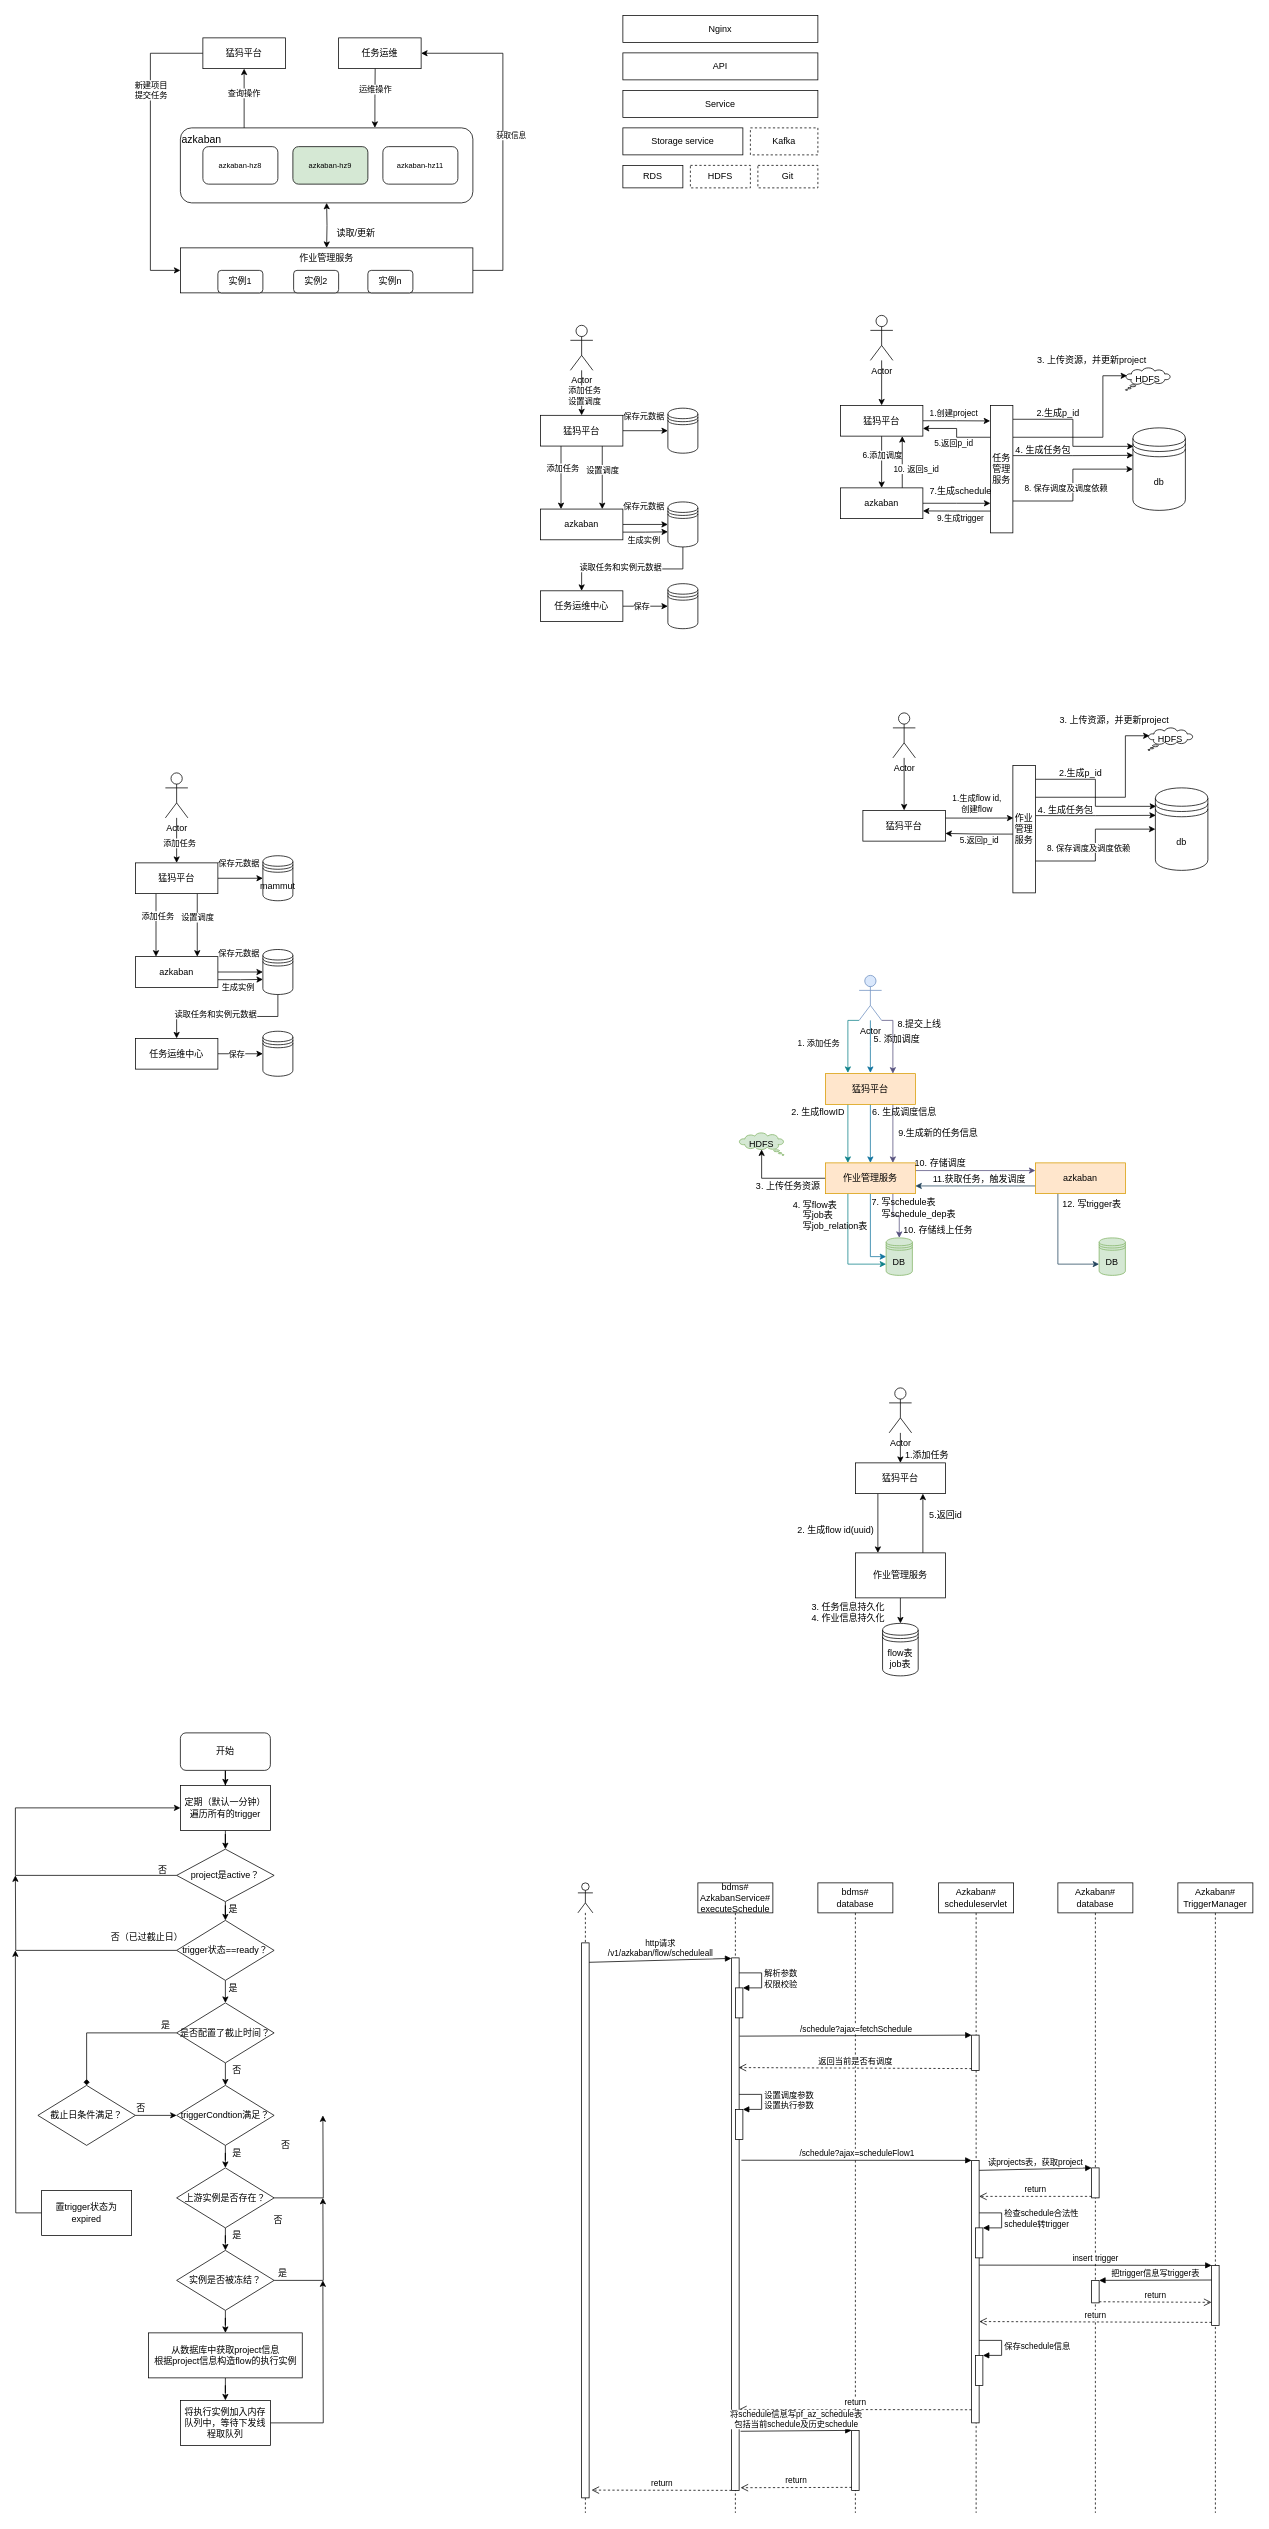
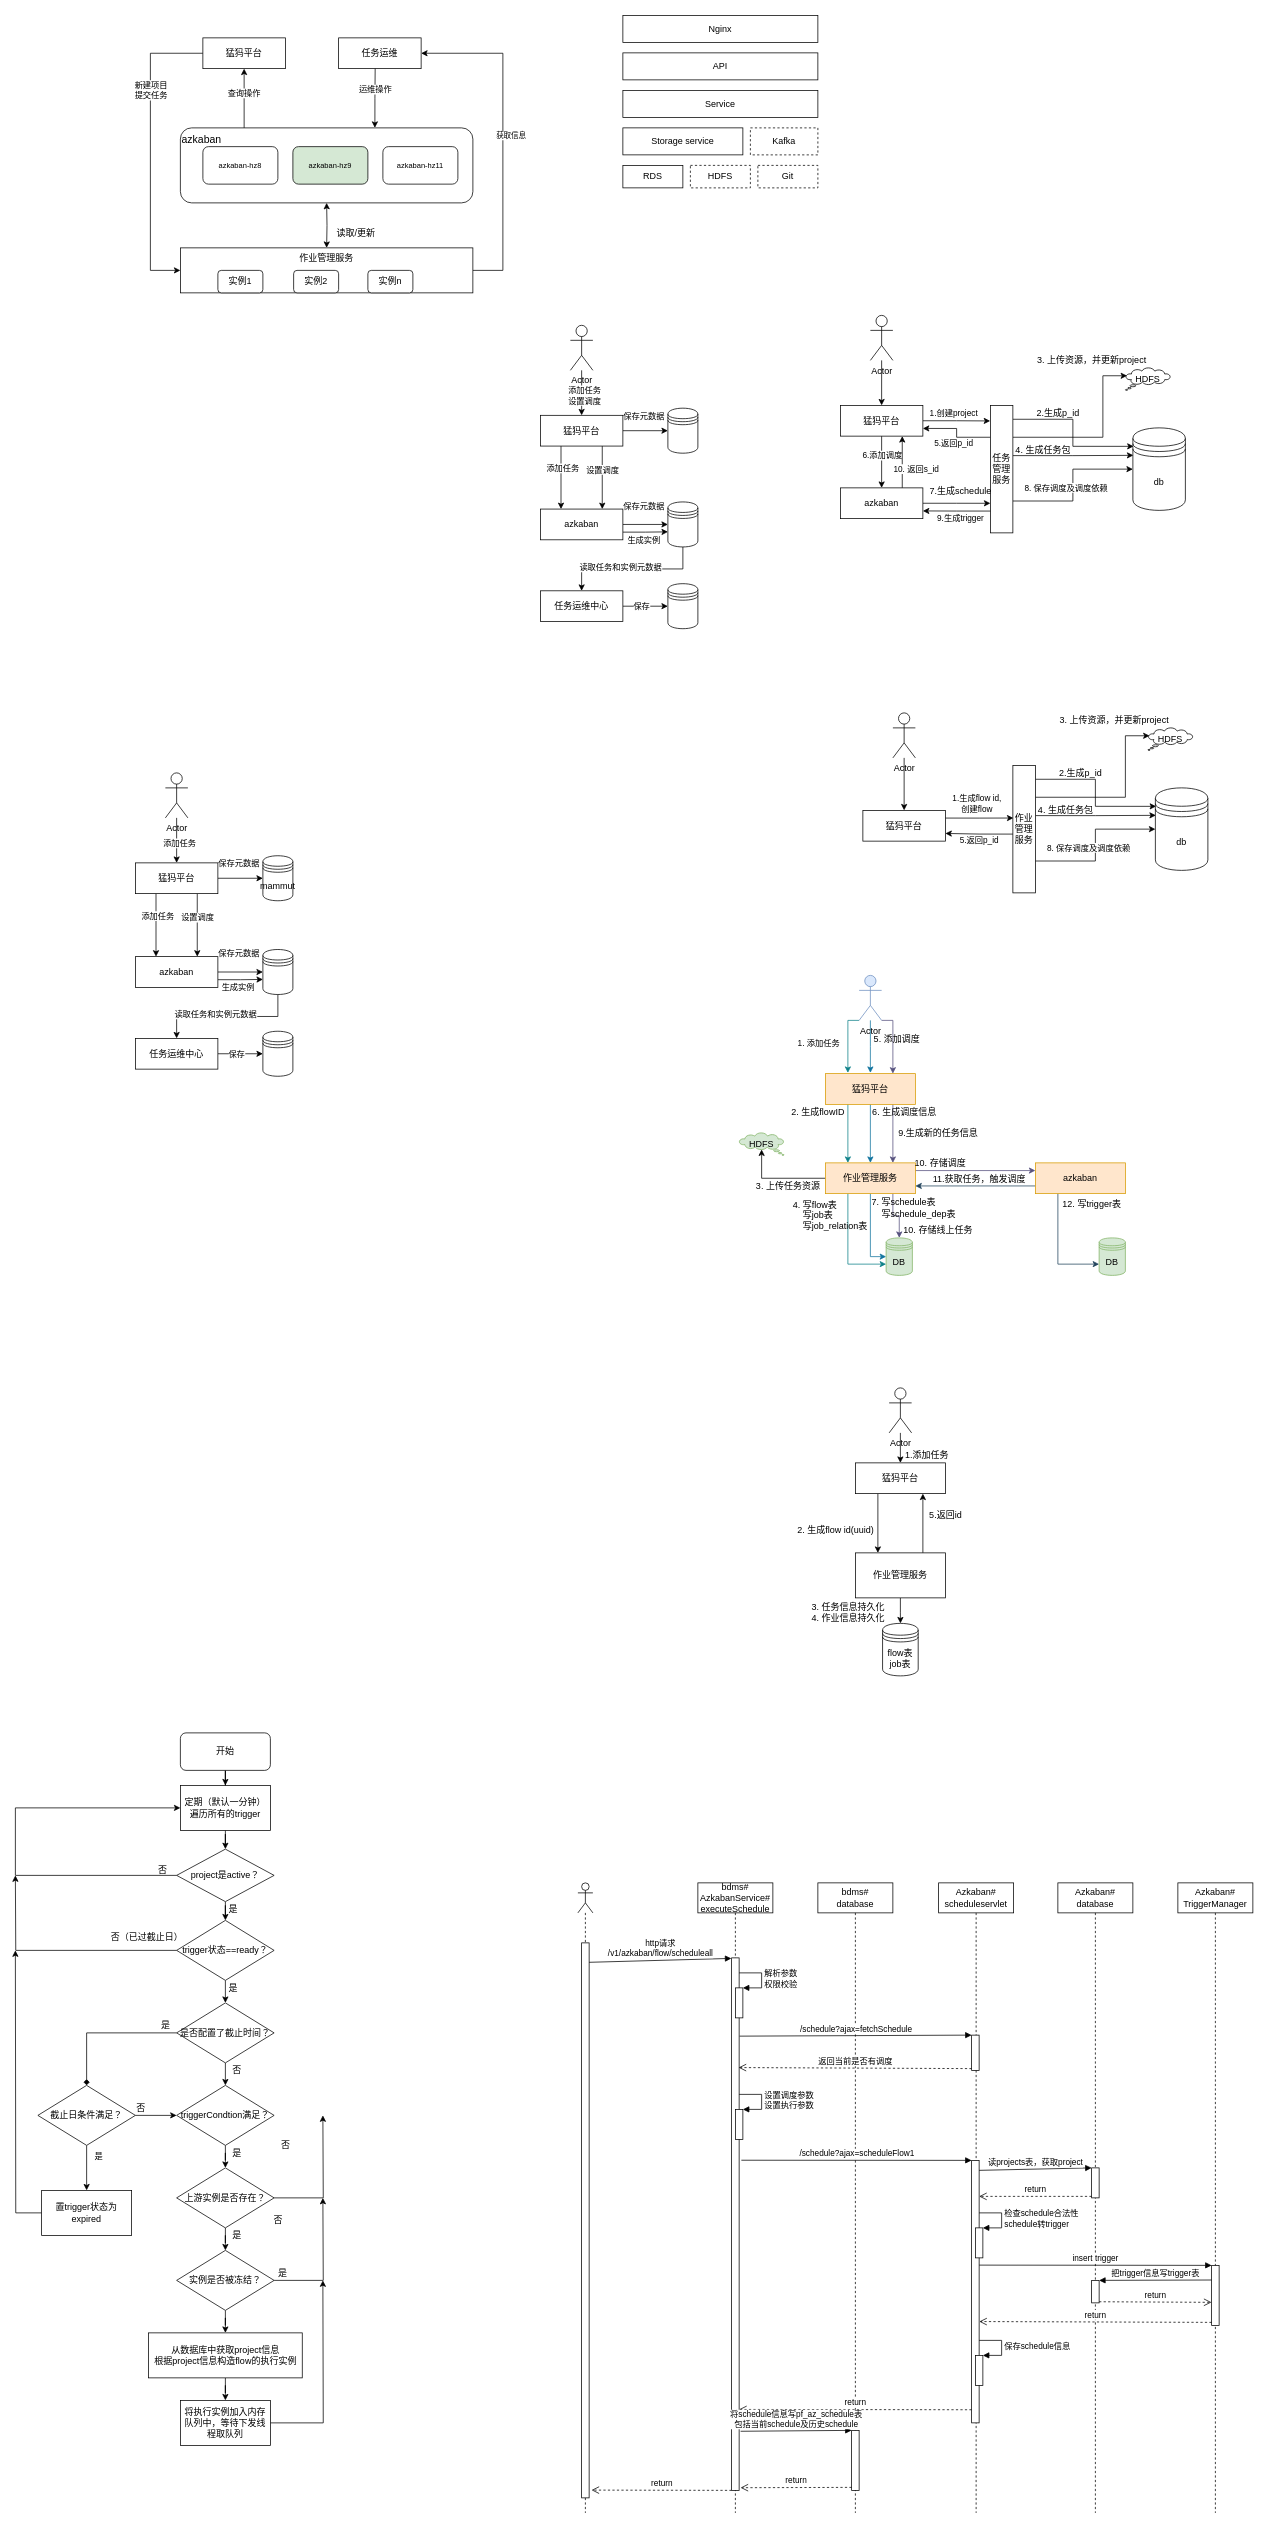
(919, 1024) -> none
none -> (87, 2165)
